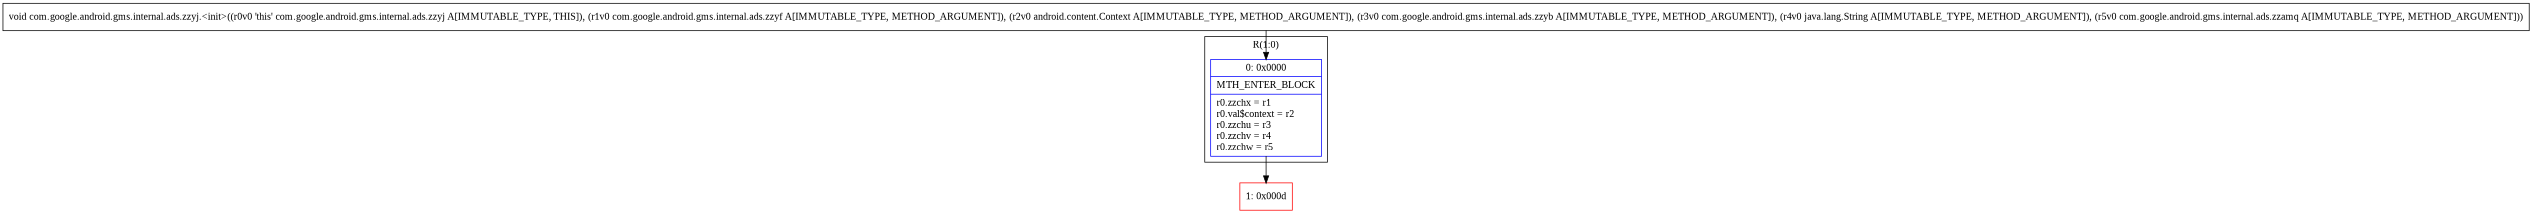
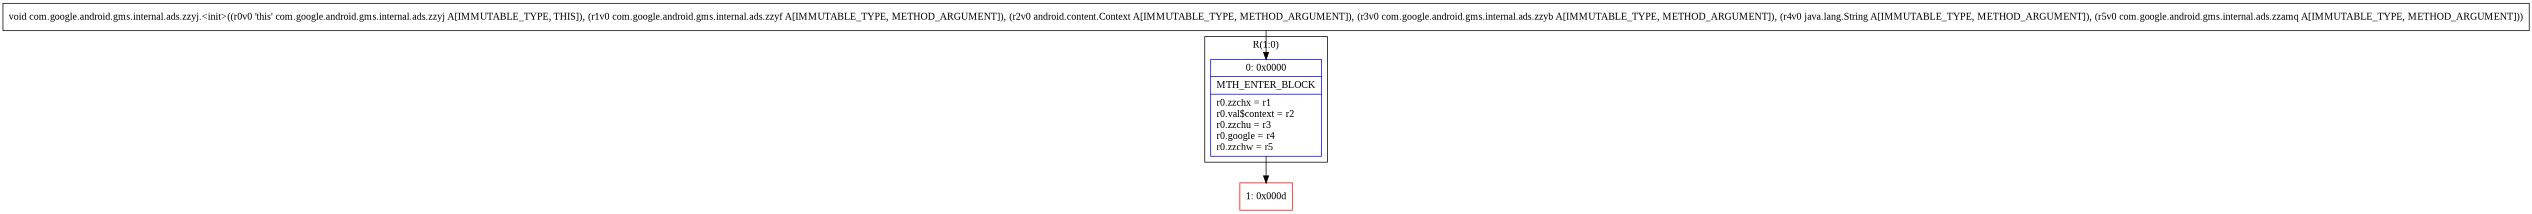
(1244, 136) -> (1246, 136)
